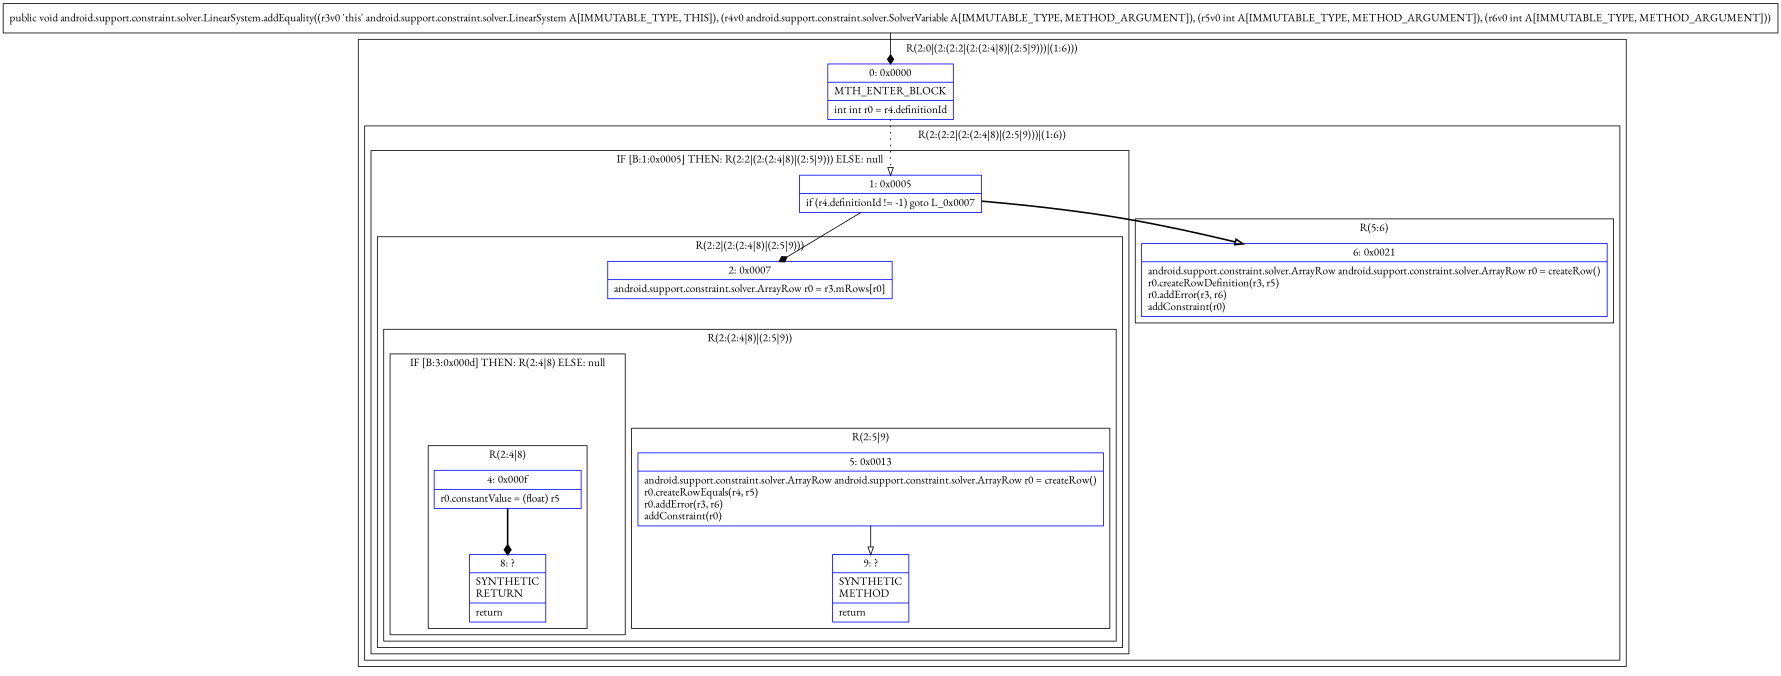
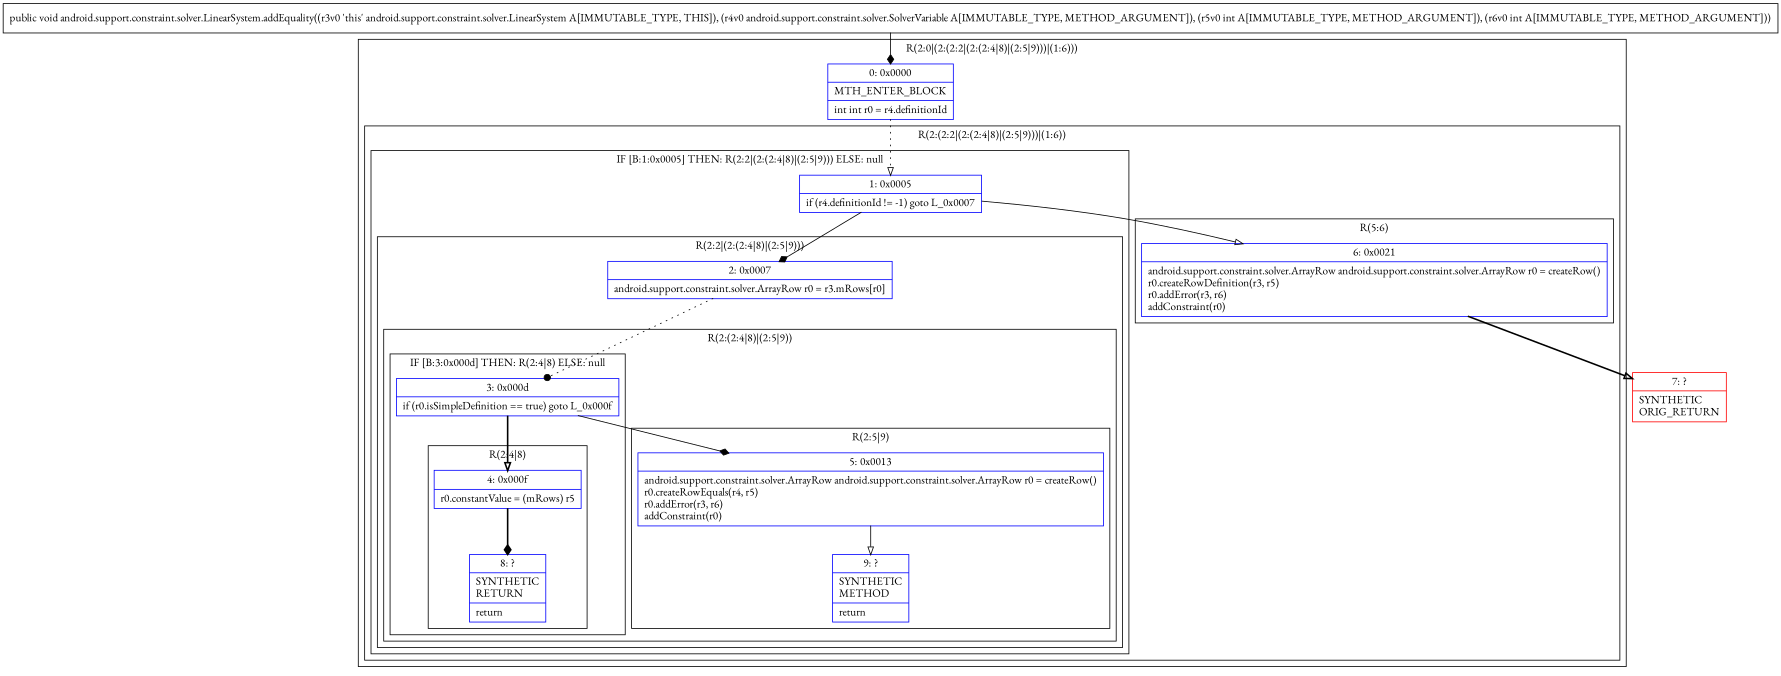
(1109, 216) -> (1109, 216)
none -> (508, 397)
none -> (1679, 397)
(501, 499) -> (508, 499)
